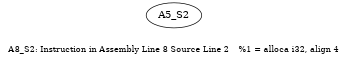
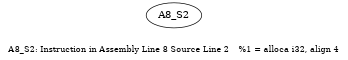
(174, 15) -> (174, 15)
